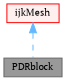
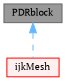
(33, 45) -> (33, 45)
